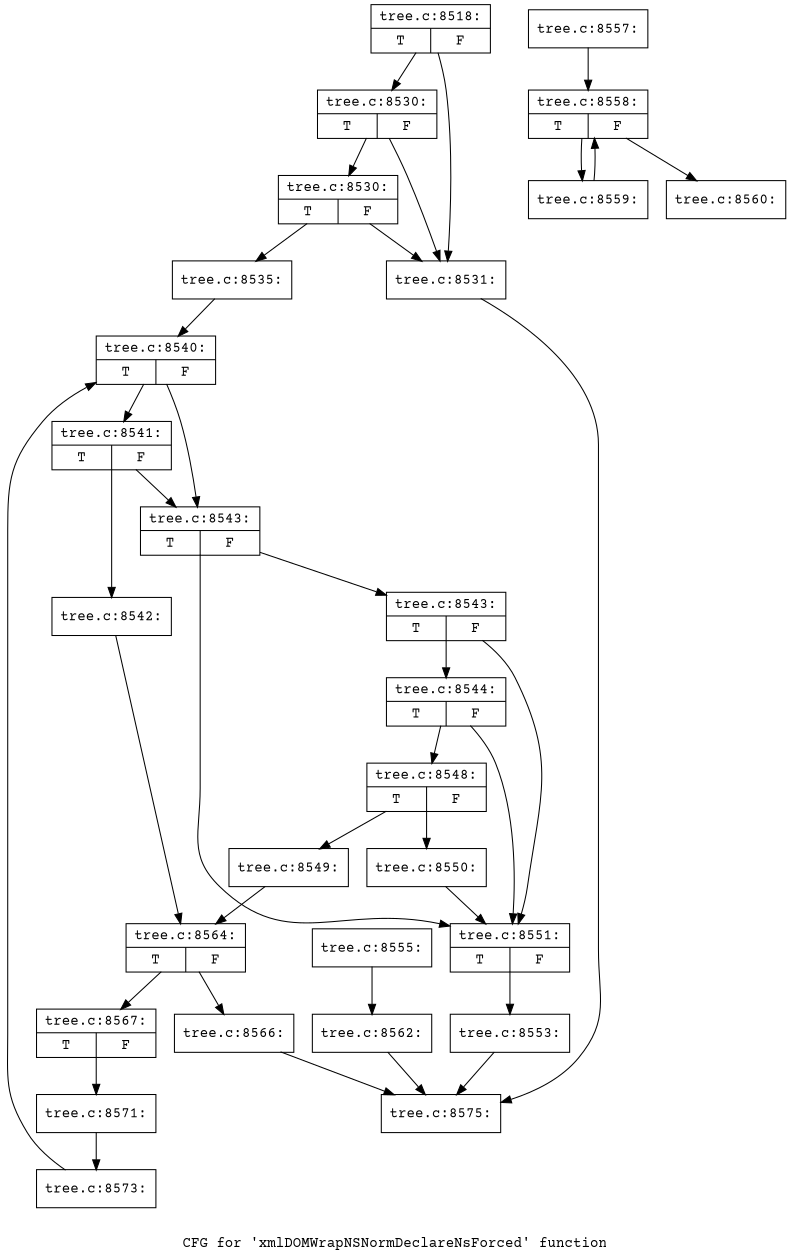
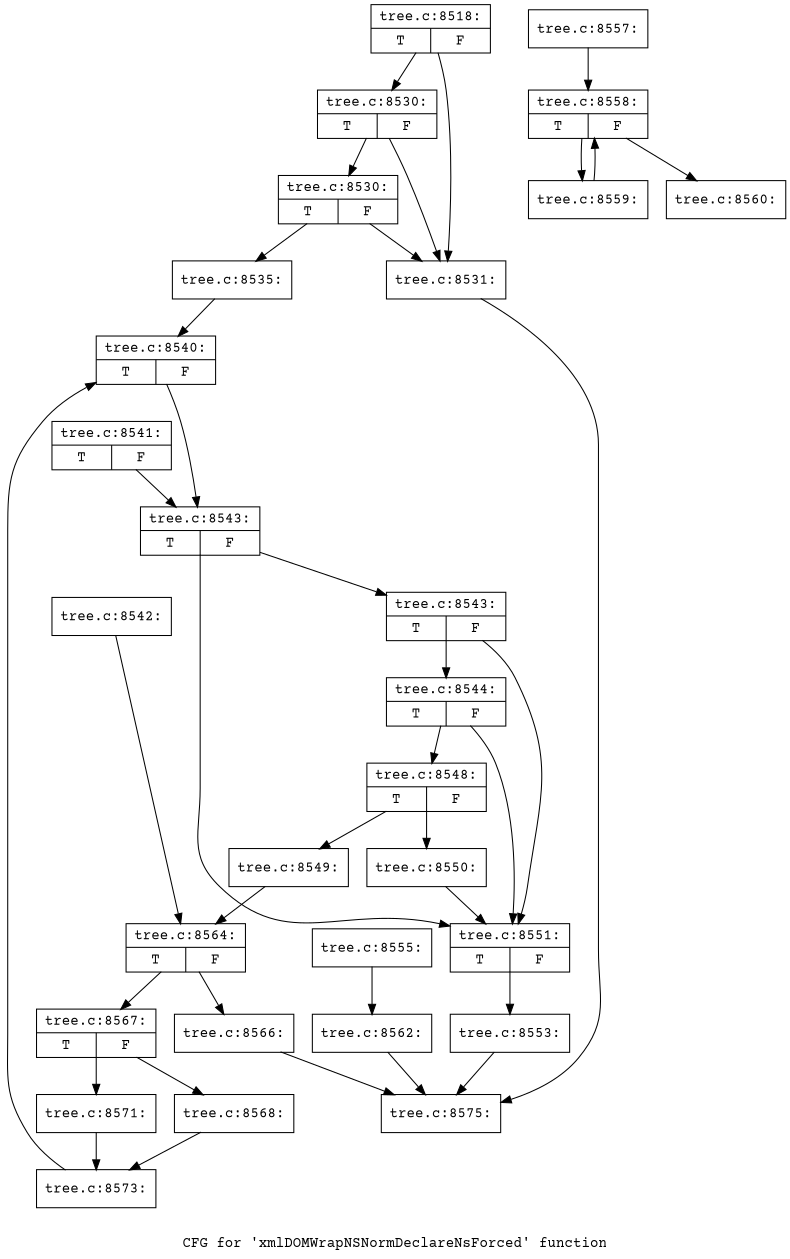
(136, 398) -> none
(112, 528) -> none
none -> (234, 1114)
